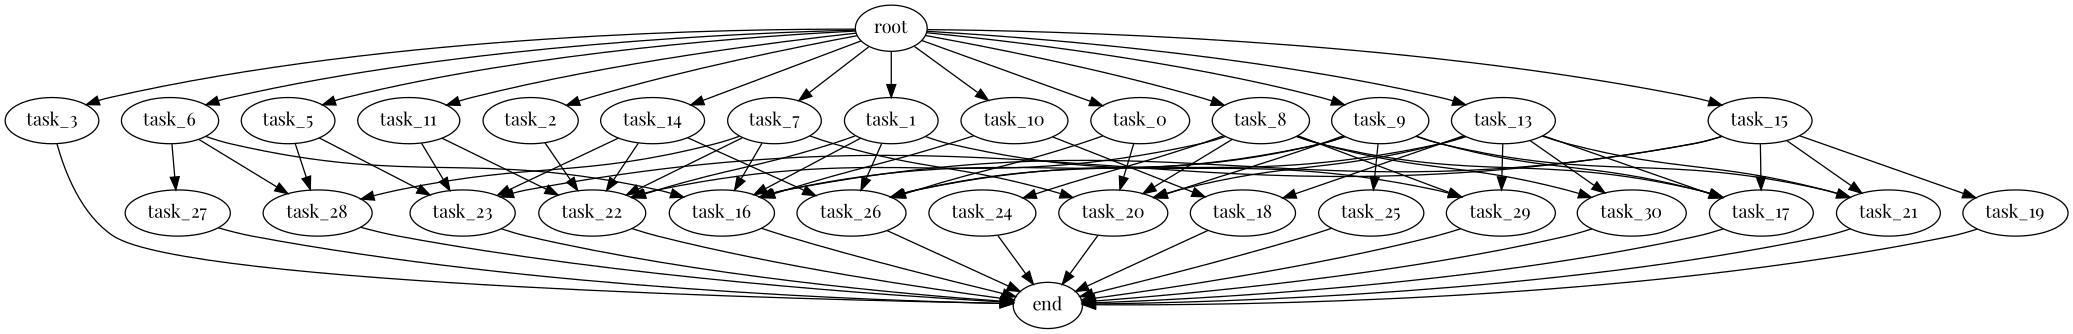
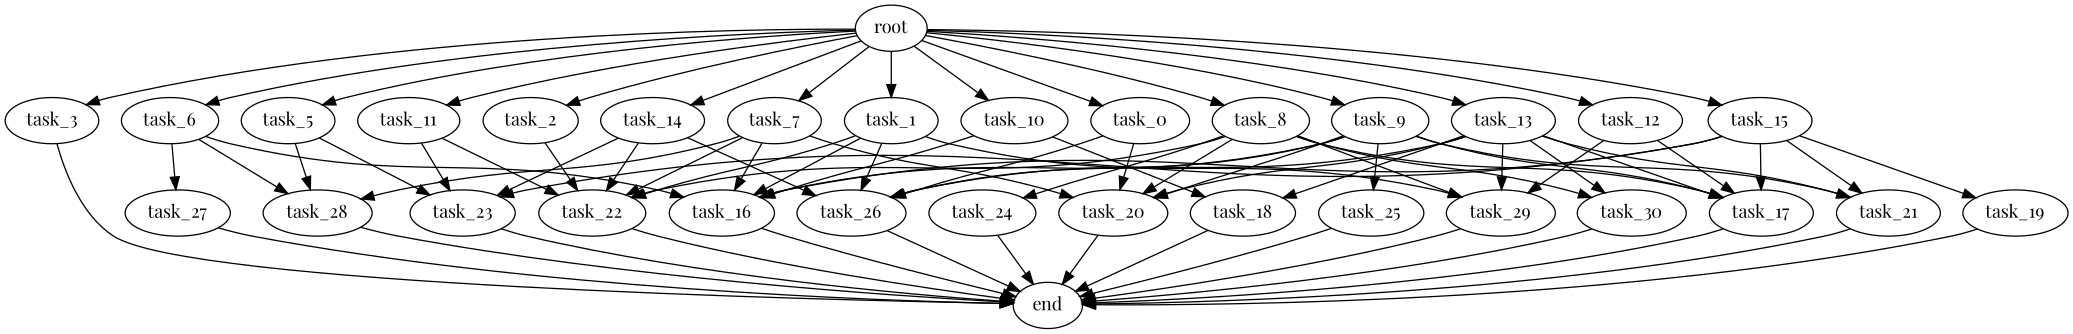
none -> (1630, 121)
